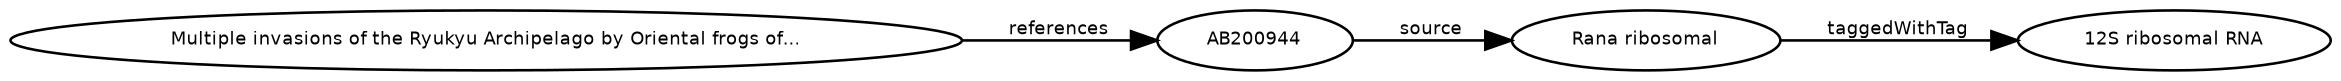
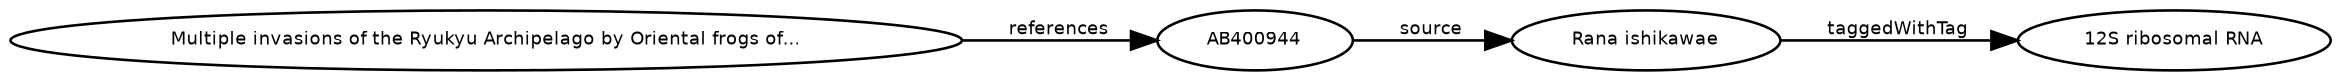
(1255, 40) -> (1255, 40)
(1646, 40) -> (1646, 40)
